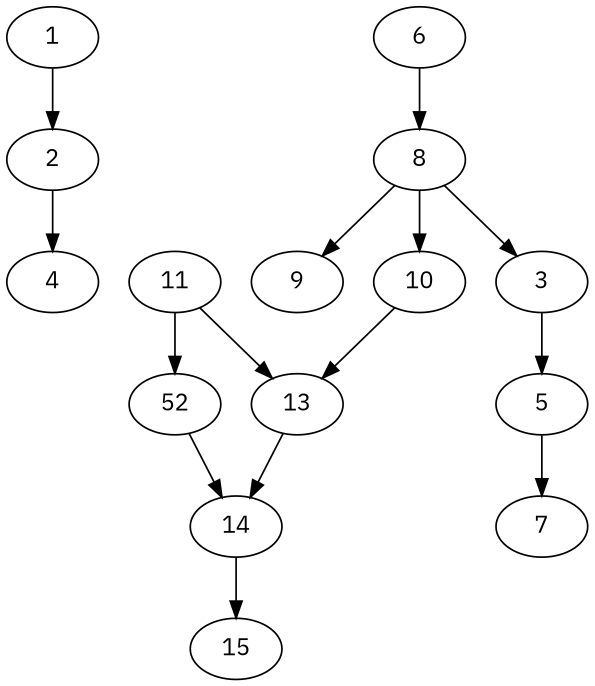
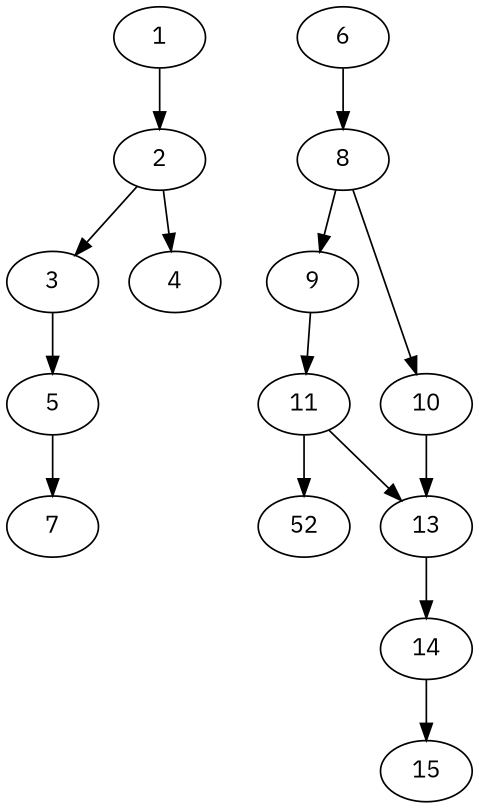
(474, 215) -> (112, 214)
none -> (309, 335)
(202, 458) -> none
